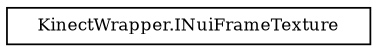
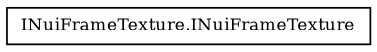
(189, 26) -> (189, 26)
